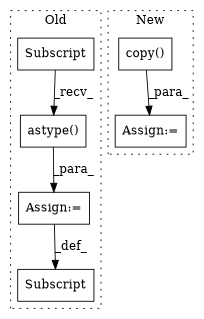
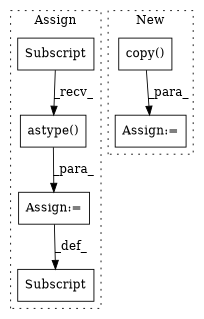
(56, 21) -> (56, 21)
